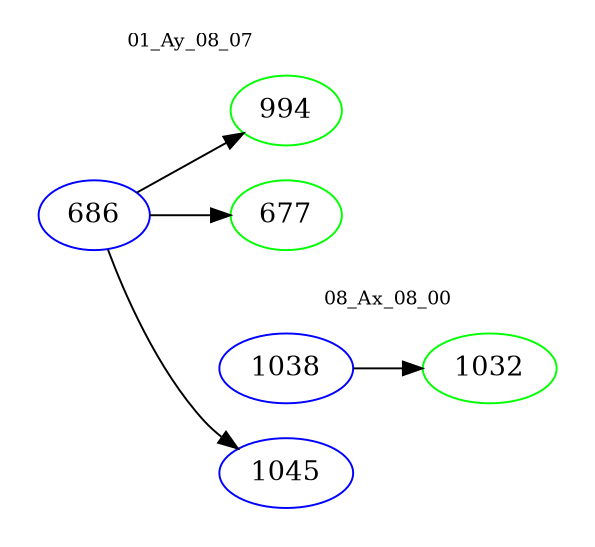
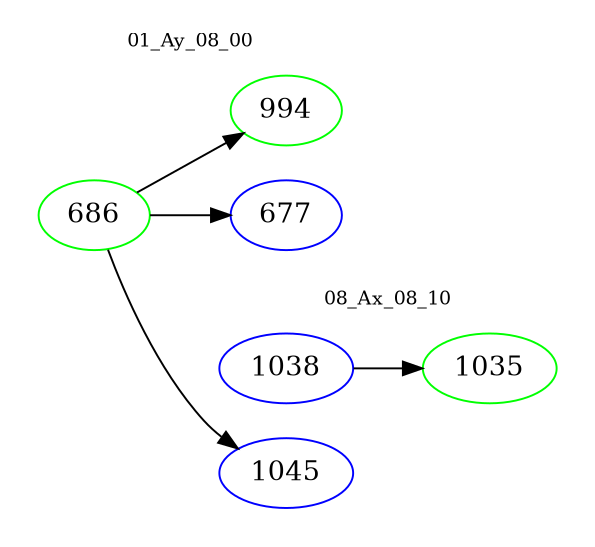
(190, 42) -> (190, 42)
(94, 215) -> (94, 215)
(286, 215) -> (286, 215)
(388, 300) -> (388, 300)
(490, 368) -> (490, 368)
